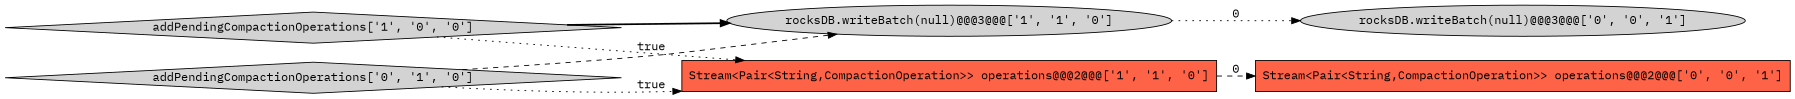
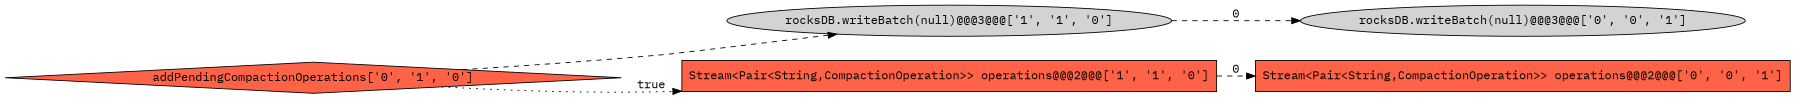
(1232, 21) -> (1232, 21)
(313, 28) -> none
(313, 78) -> (313, 78)
